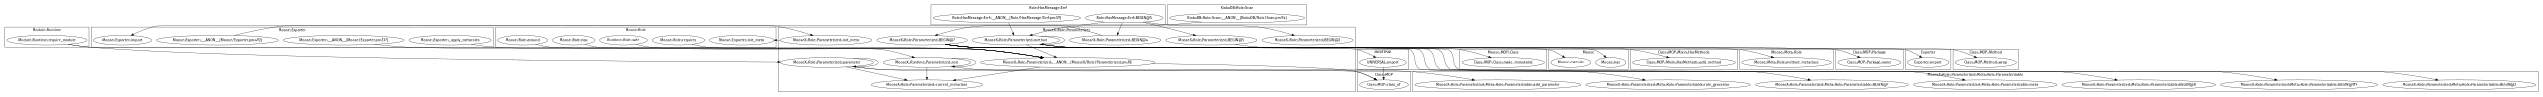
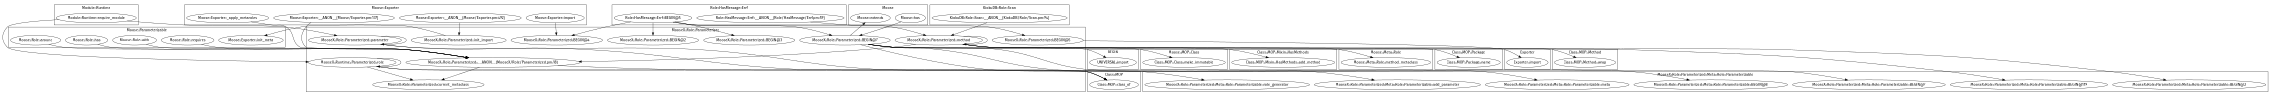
(788, 25) -> (556, 29)
(636, 30) -> (147, 30)
(623, 40) -> (135, 40)
none -> (749, 40)
(826, 40) -> (459, 40)
(1276, 47) -> (881, 29)
(1383, 52) -> (1113, 52)
(875, 73) -> none
(1383, 73) -> (741, 70)
